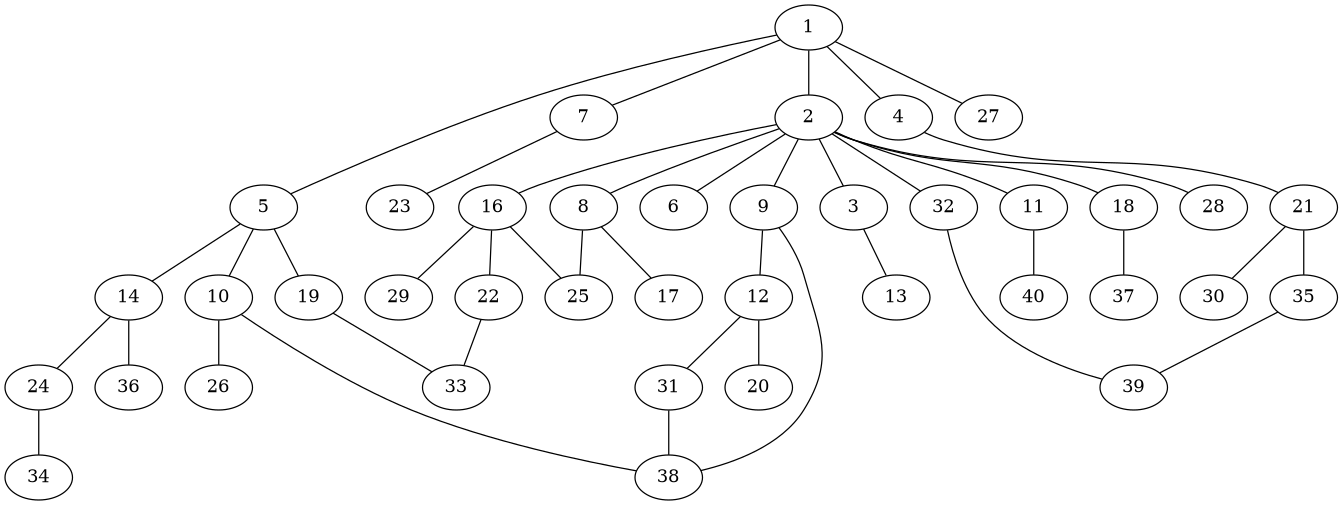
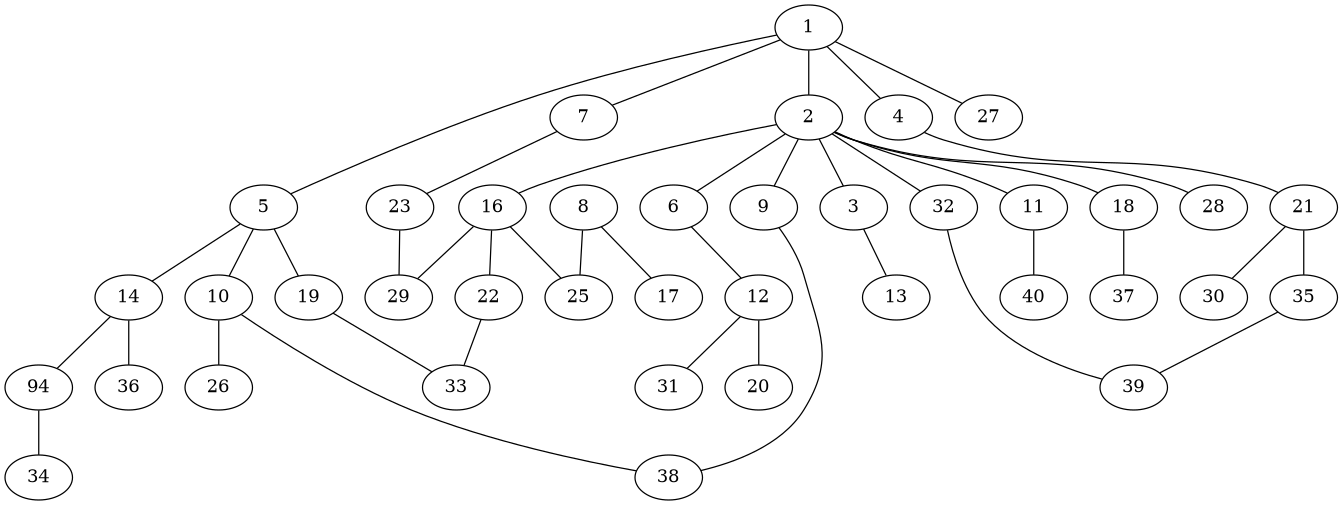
(694, 159) -> none
none -> (399, 253)
(761, 253) -> (716, 253)
(39, 388) -> (39, 388)
(669, 433) -> none
